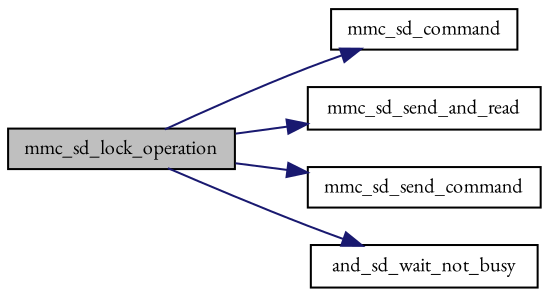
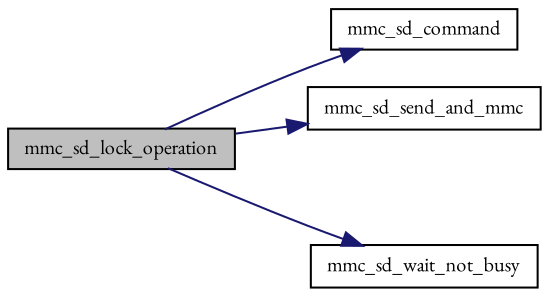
(424, 108) -> (424, 108)
(424, 187) -> none
(424, 266) -> (424, 266)
